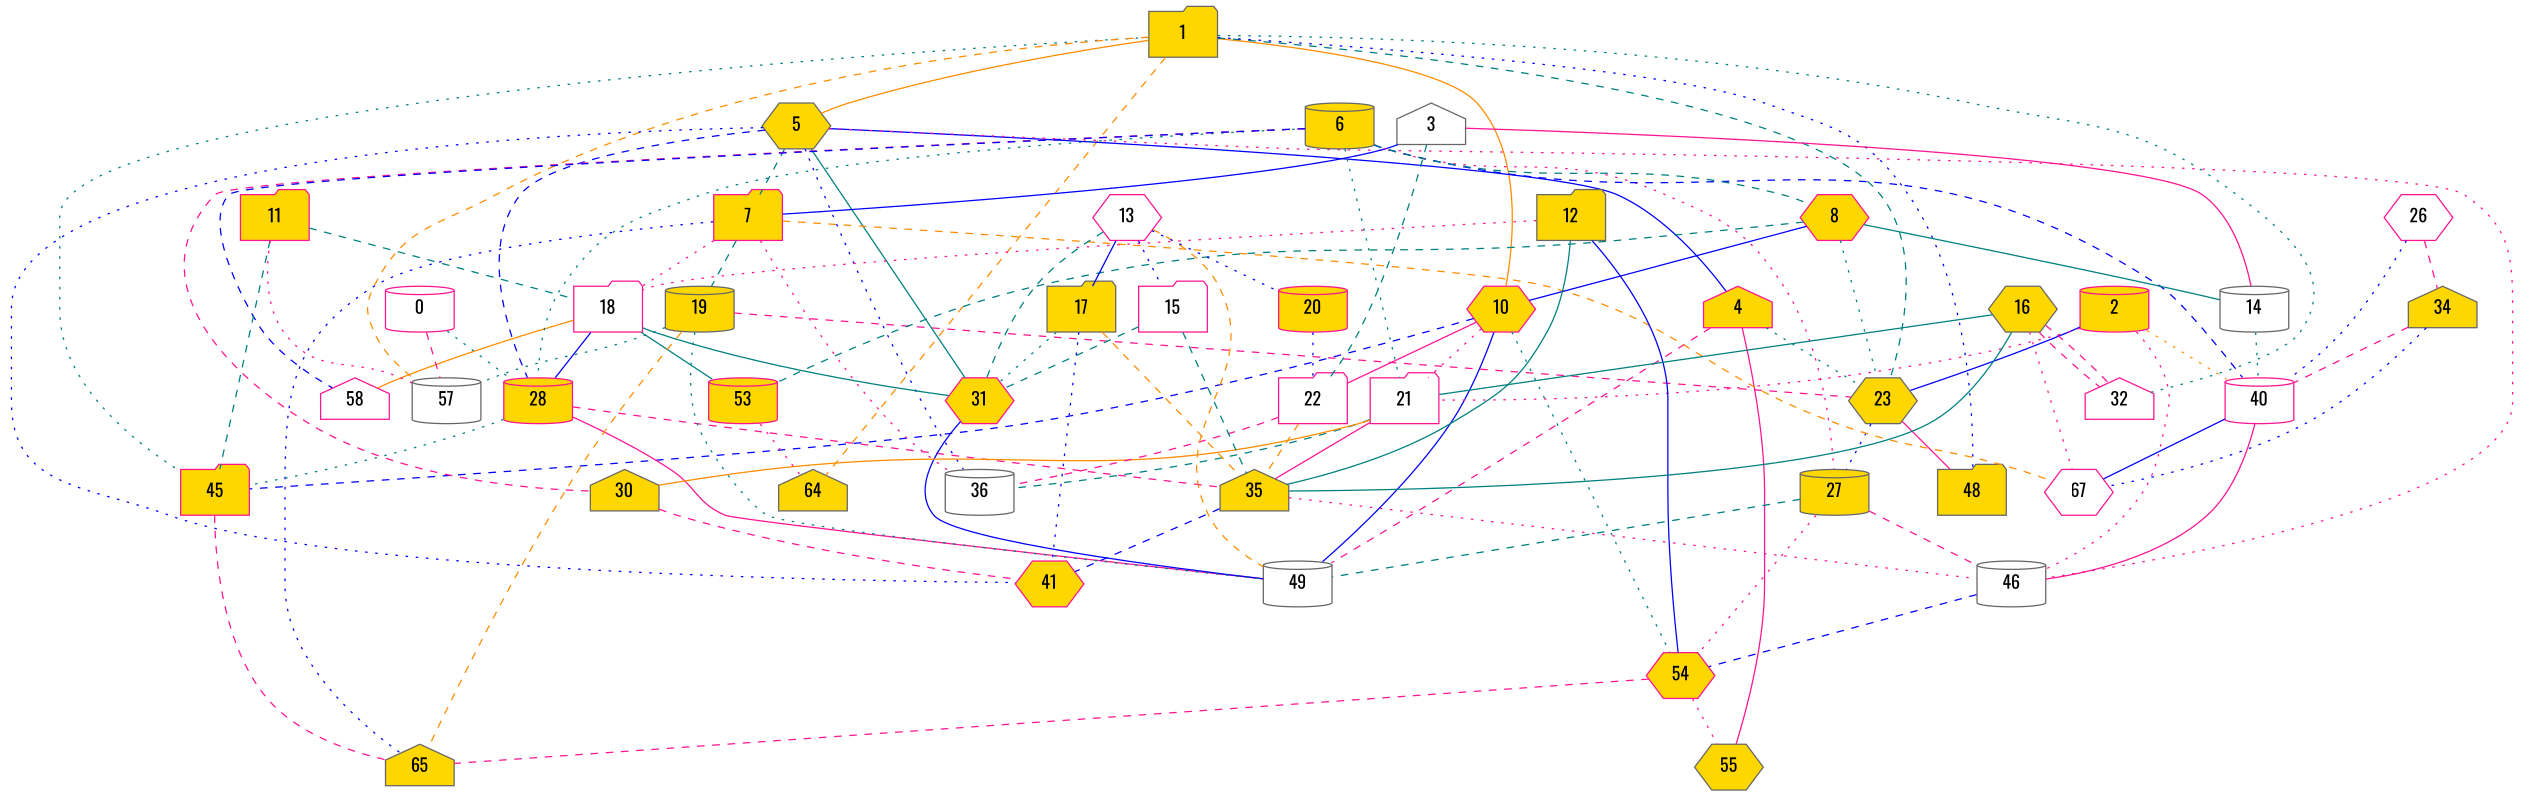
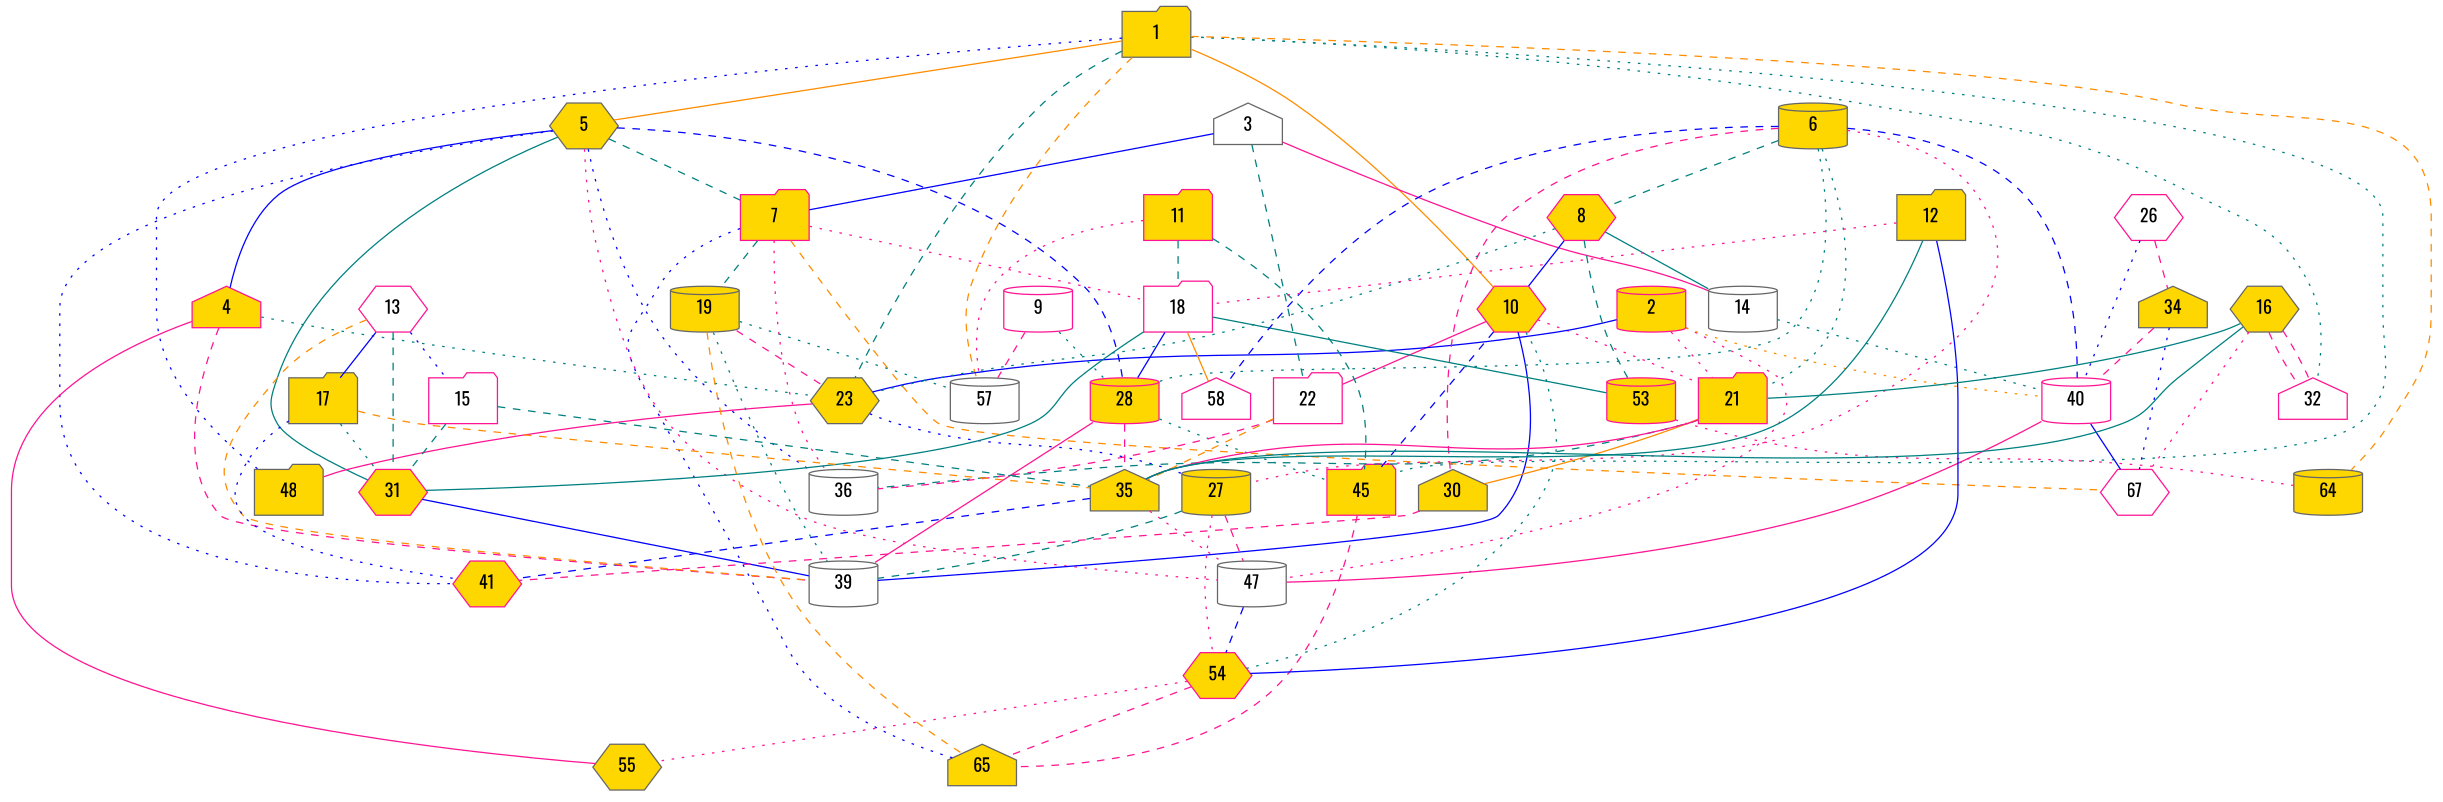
(420, 309) -> (1038, 309)
(1313, 309) -> none
(1405, 401) -> (1733, 401)
(813, 492) -> (2328, 492)
(1298, 584) -> (843, 584)
(2011, 584) -> (1252, 584)
